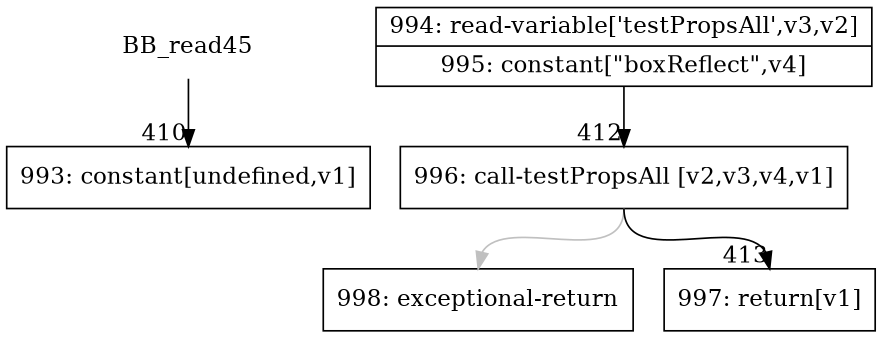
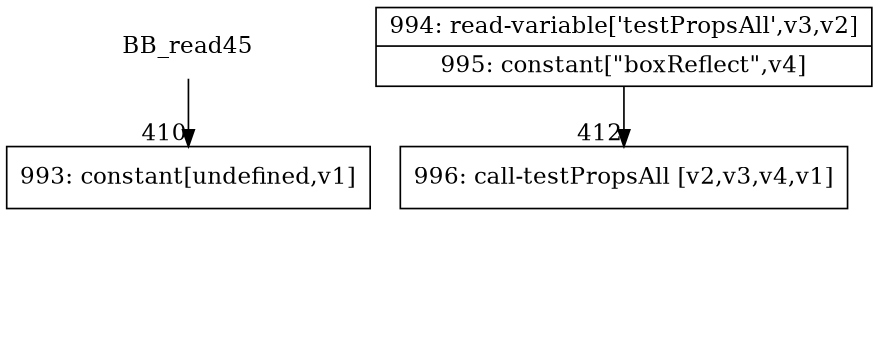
(478, 300) -> none
(770, 300) -> none
